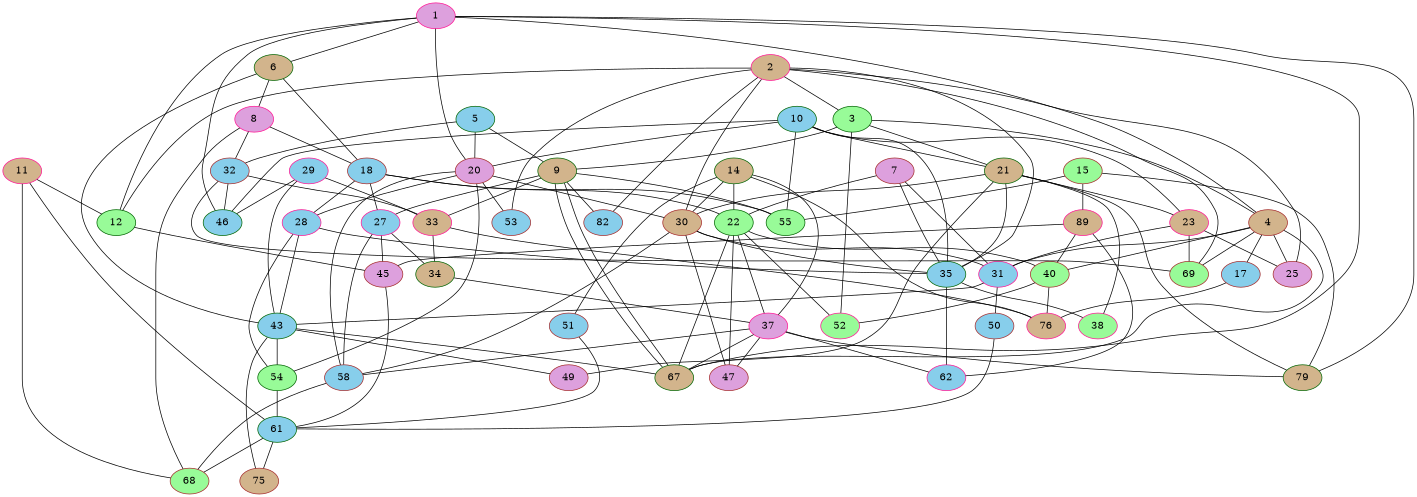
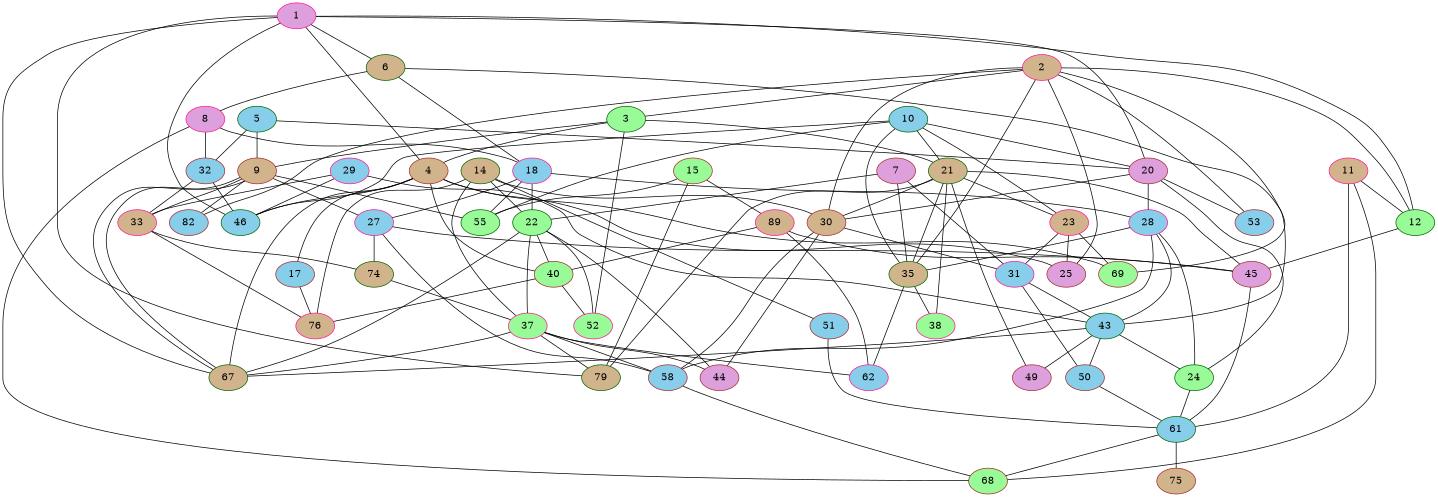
(367, 171) -> (532, 171)
(557, 171) -> (257, 171)
none -> (1114, 189)
(345, 225) -> (995, 332)
(1131, 244) -> (335, 197)
(793, 256) -> none
(755, 261) -> none
(435, 274) -> (374, 274)
(946, 274) -> (908, 274)
(768, 326) -> (528, 326)
(277, 378) -> (1194, 378)
(729, 378) -> (719, 378)
(246, 397) -> (1095, 352)
